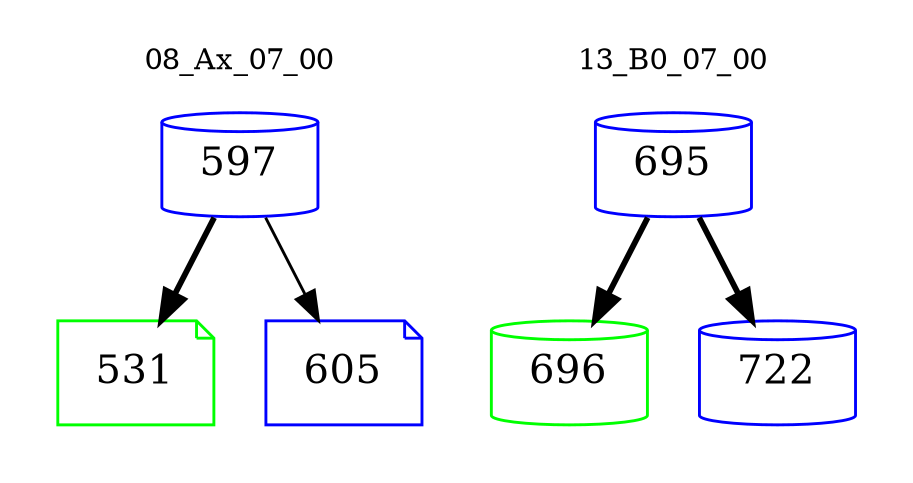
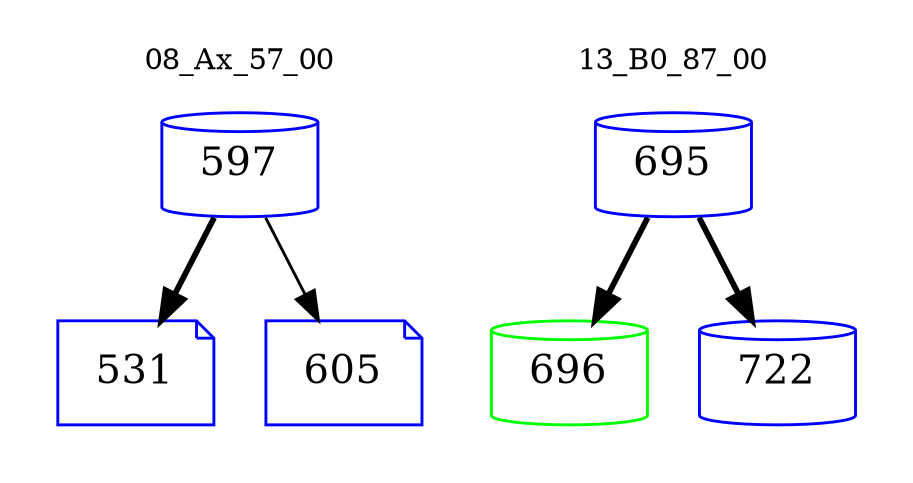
(240, 62) -> (240, 62)
(673, 62) -> (673, 62)
(136, 373) -> (136, 373)
